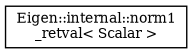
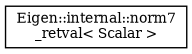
(96, 27) -> (96, 27)
